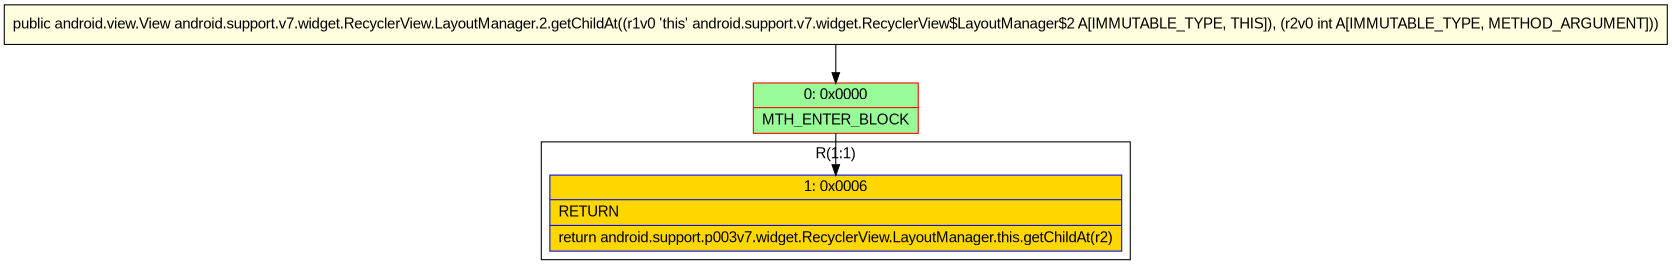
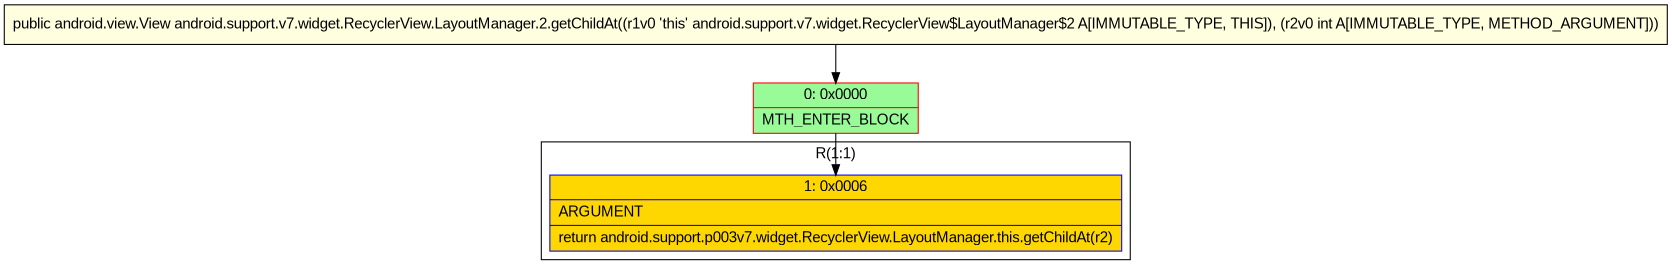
(589, 212) -> (601, 212)
